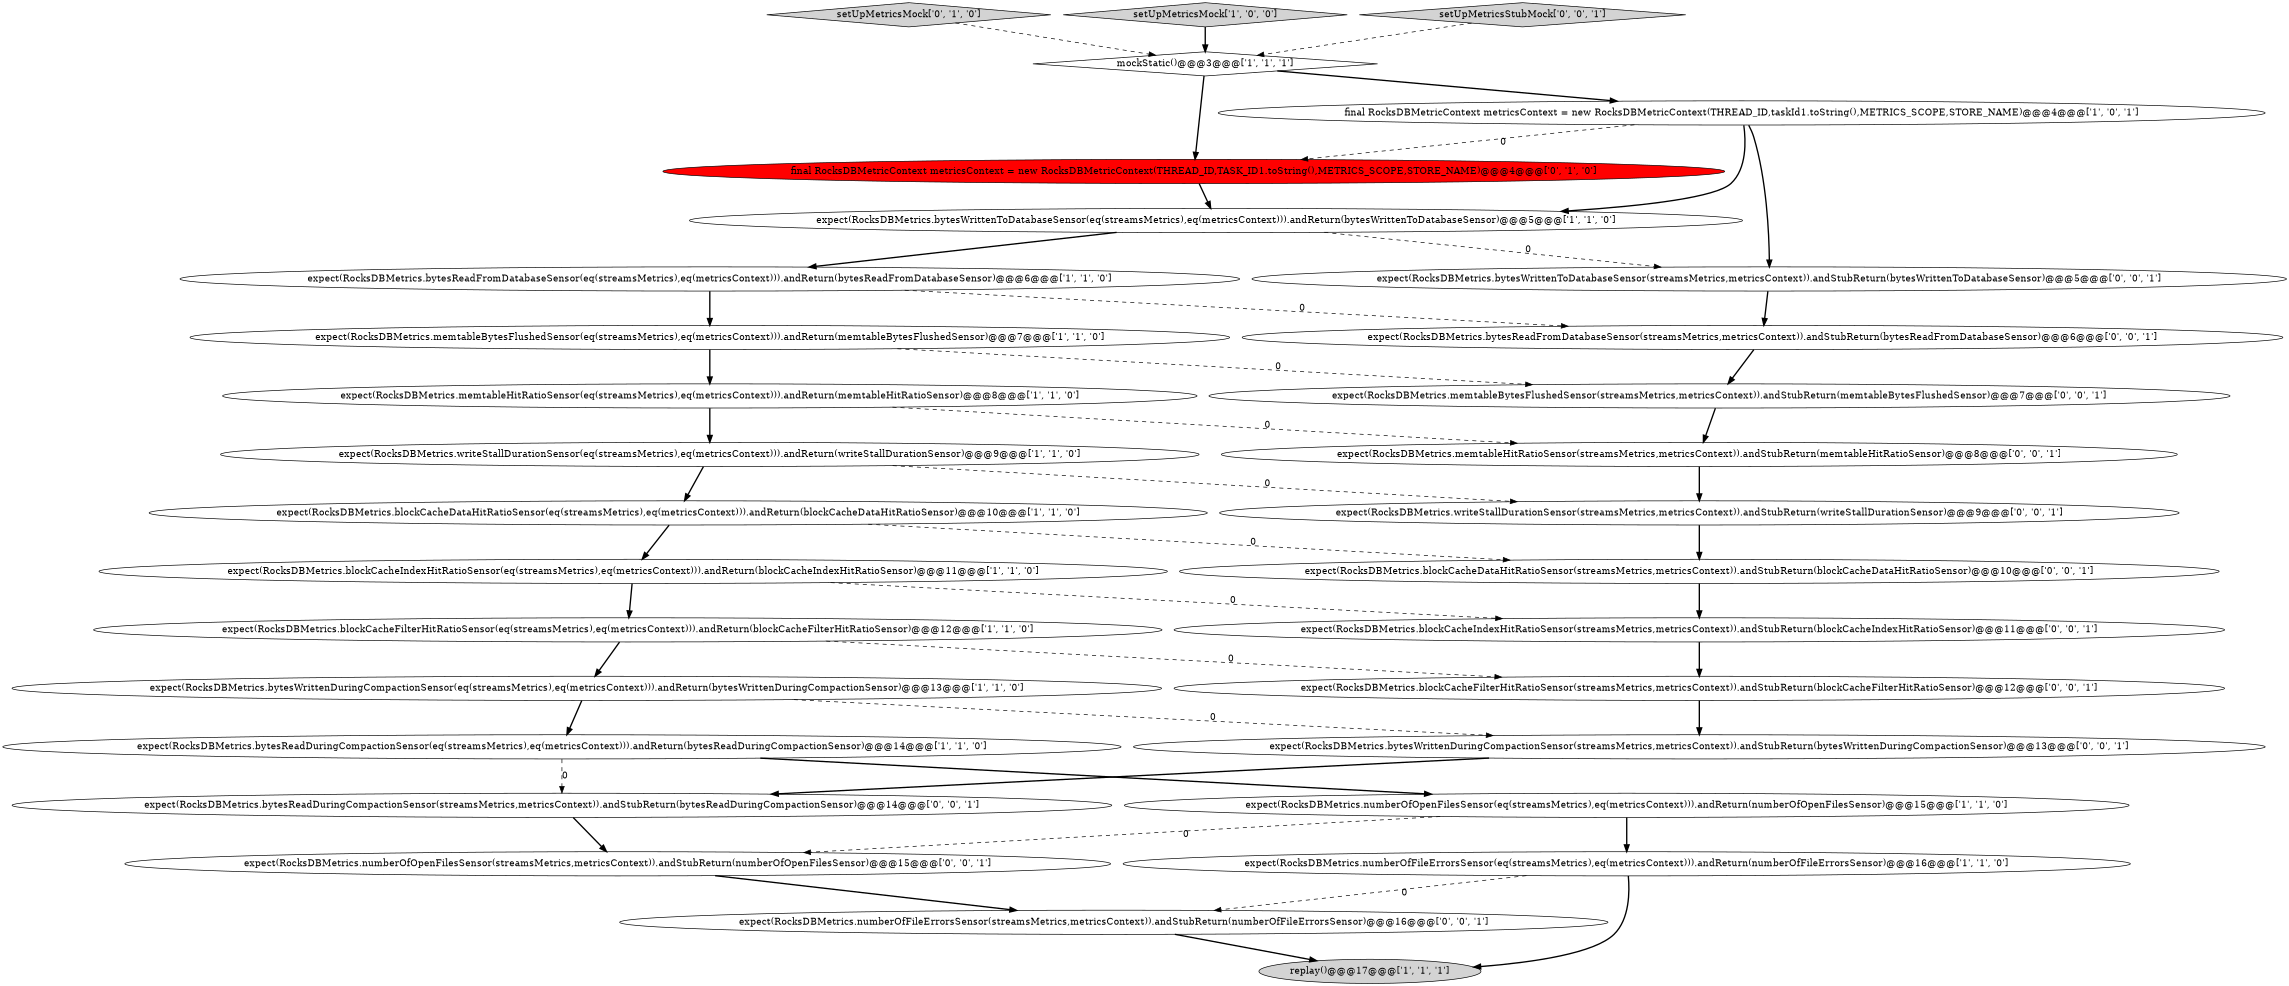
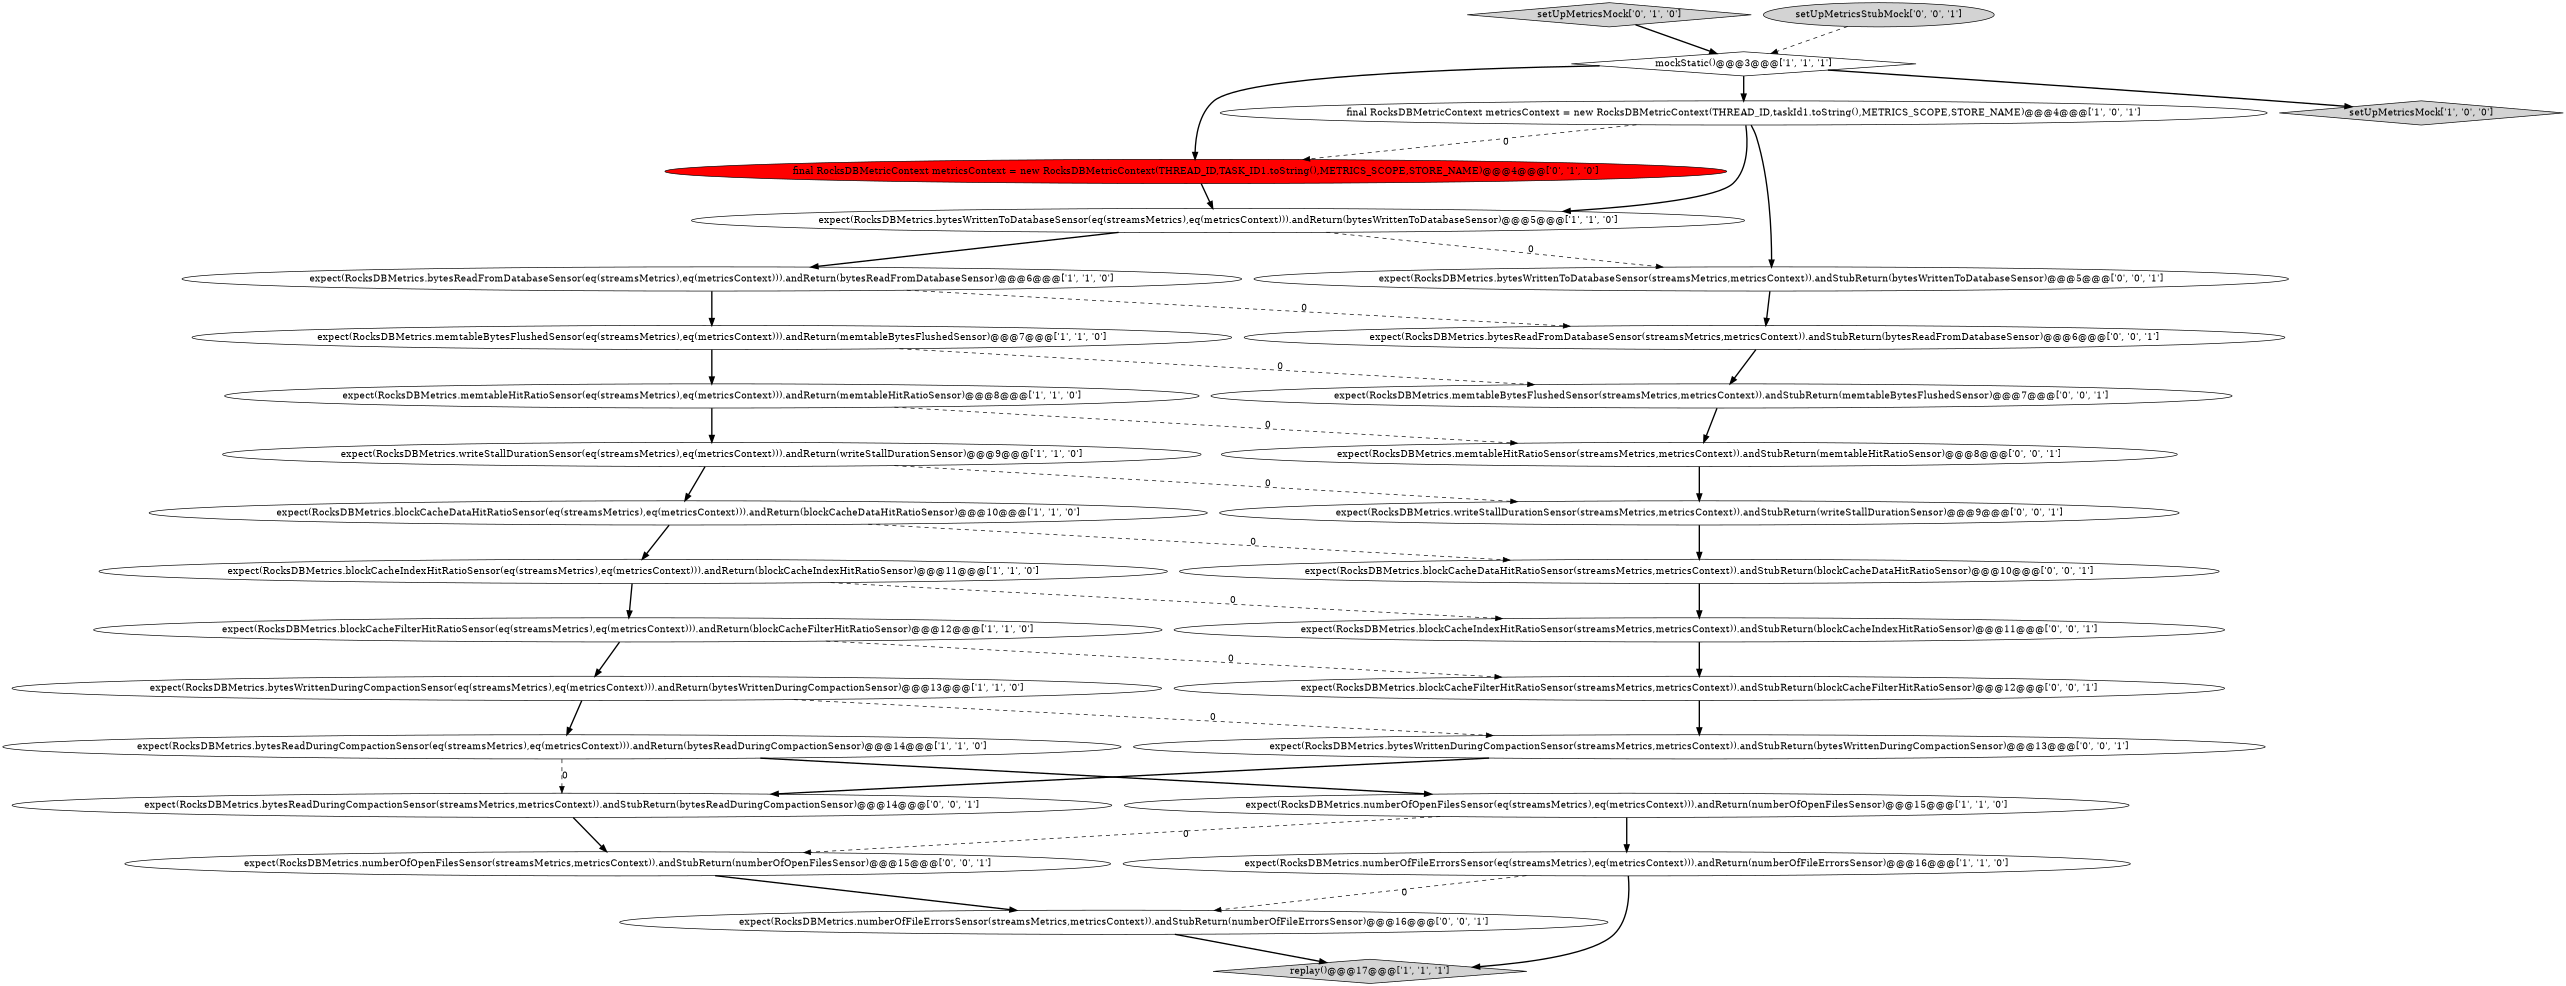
(1523, 15) -> (1879, 15)
(1205, 36) -> (2086, 88)
(1052, 39) -> (1673, 38)
(1370, 971) -> (1370, 971)
